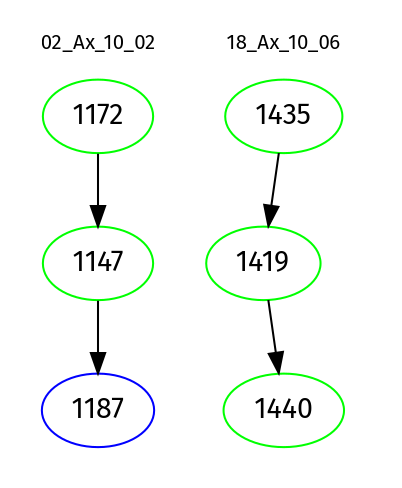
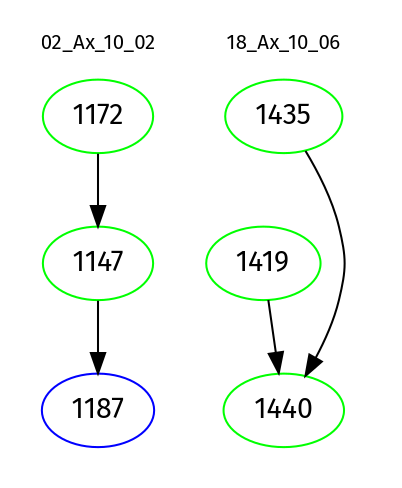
(275, 179) -> (344, 253)
